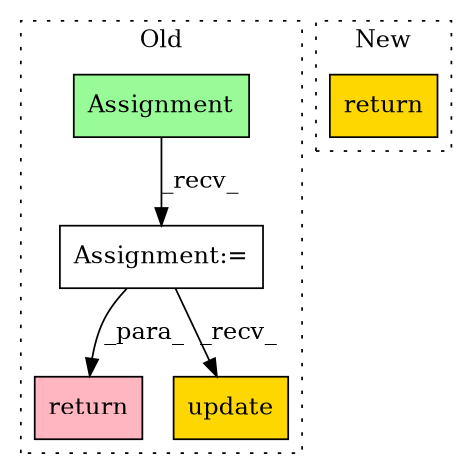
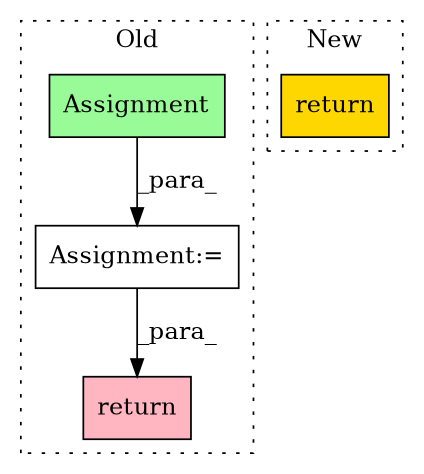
(201, 181) -> (177, 181)
(231, 408) -> none
